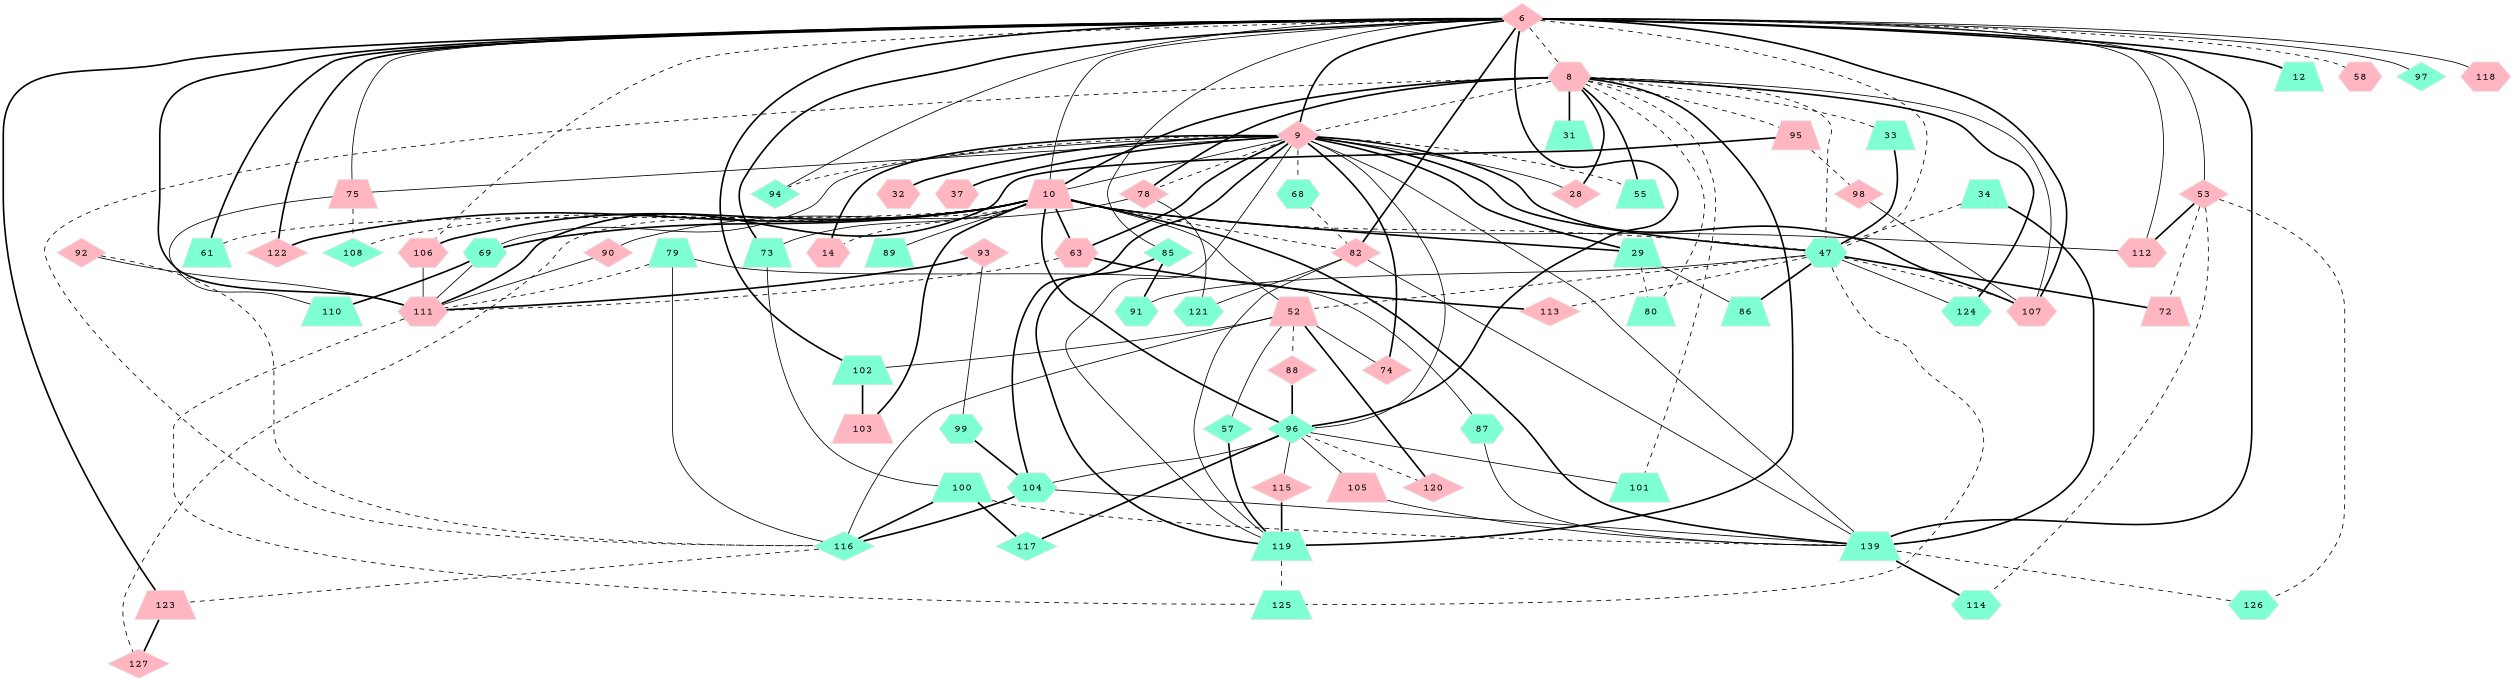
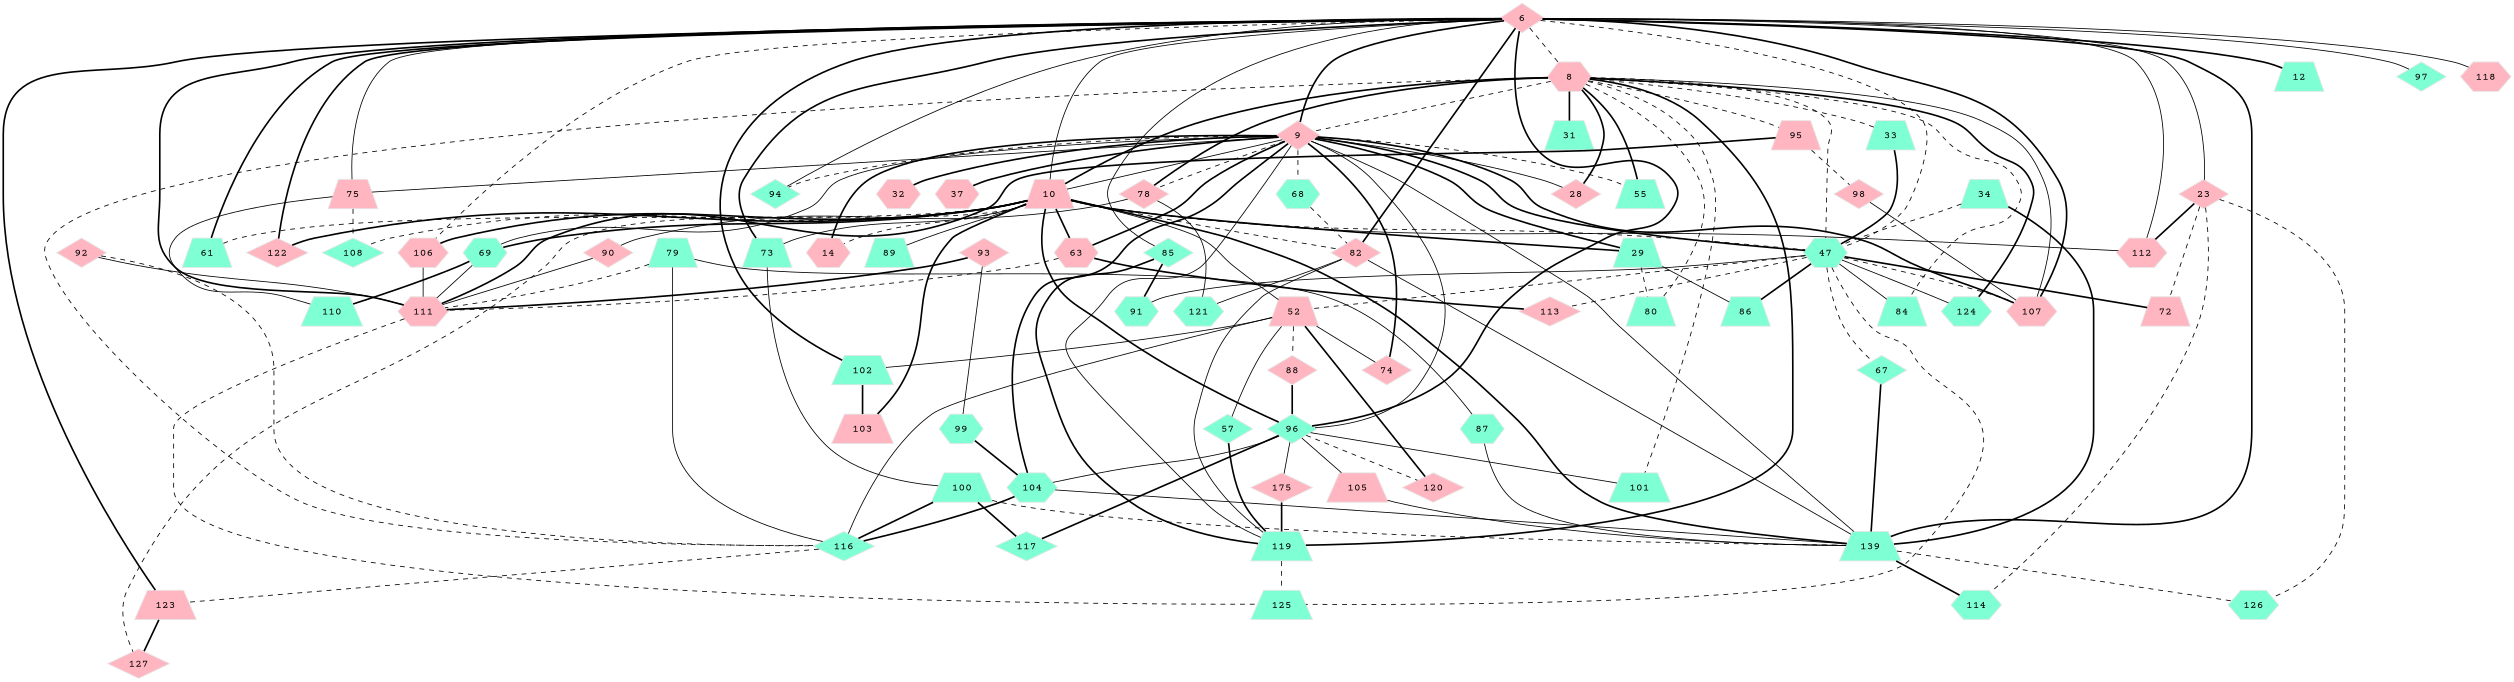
(2360, 77) -> none
(2204, 194) -> (2204, 194)
none -> (1902, 311)
none -> (1882, 370)
(1282, 488) -> (1282, 488)
